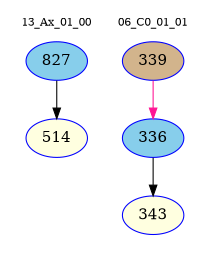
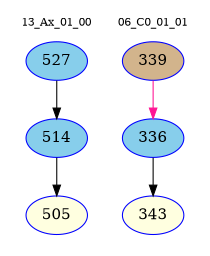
(57, 61) -> (57, 61)
(57, 138) -> (57, 138)
none -> (57, 215)
